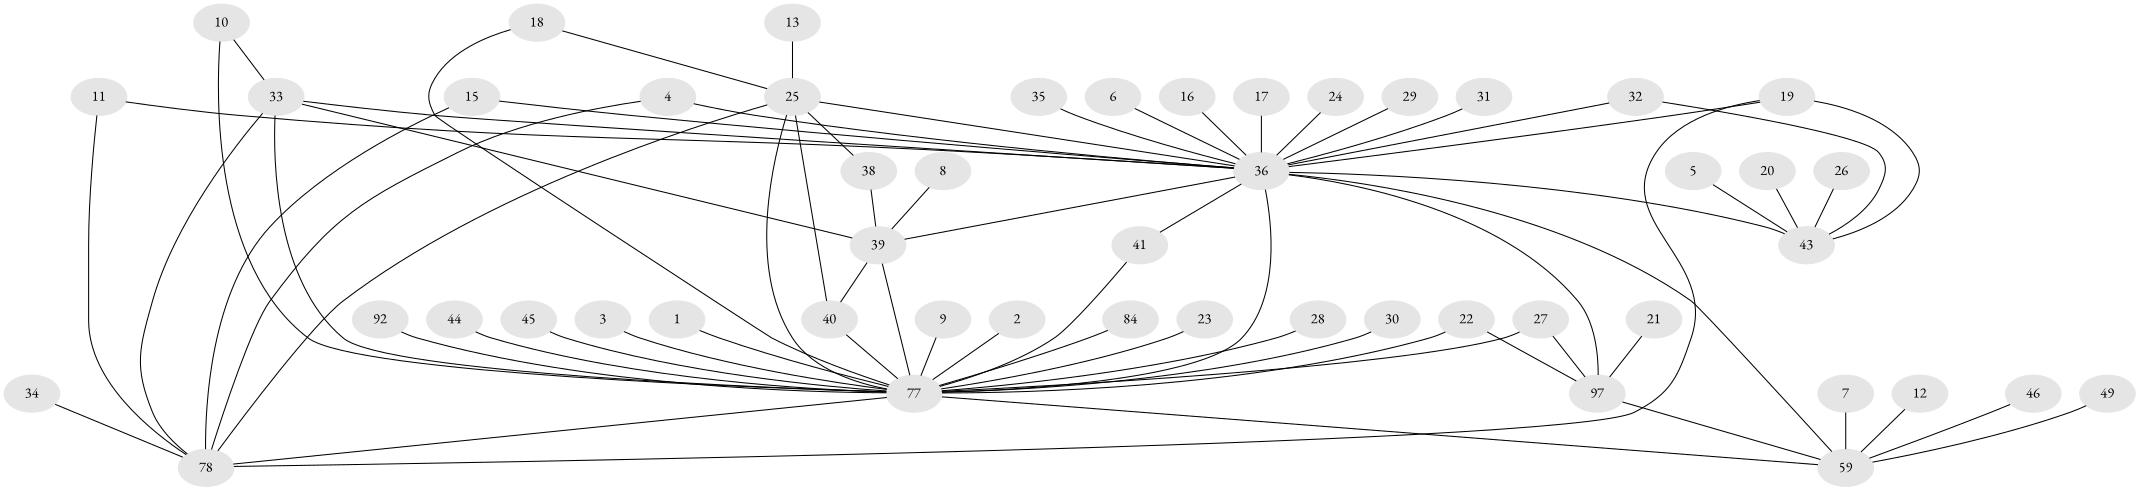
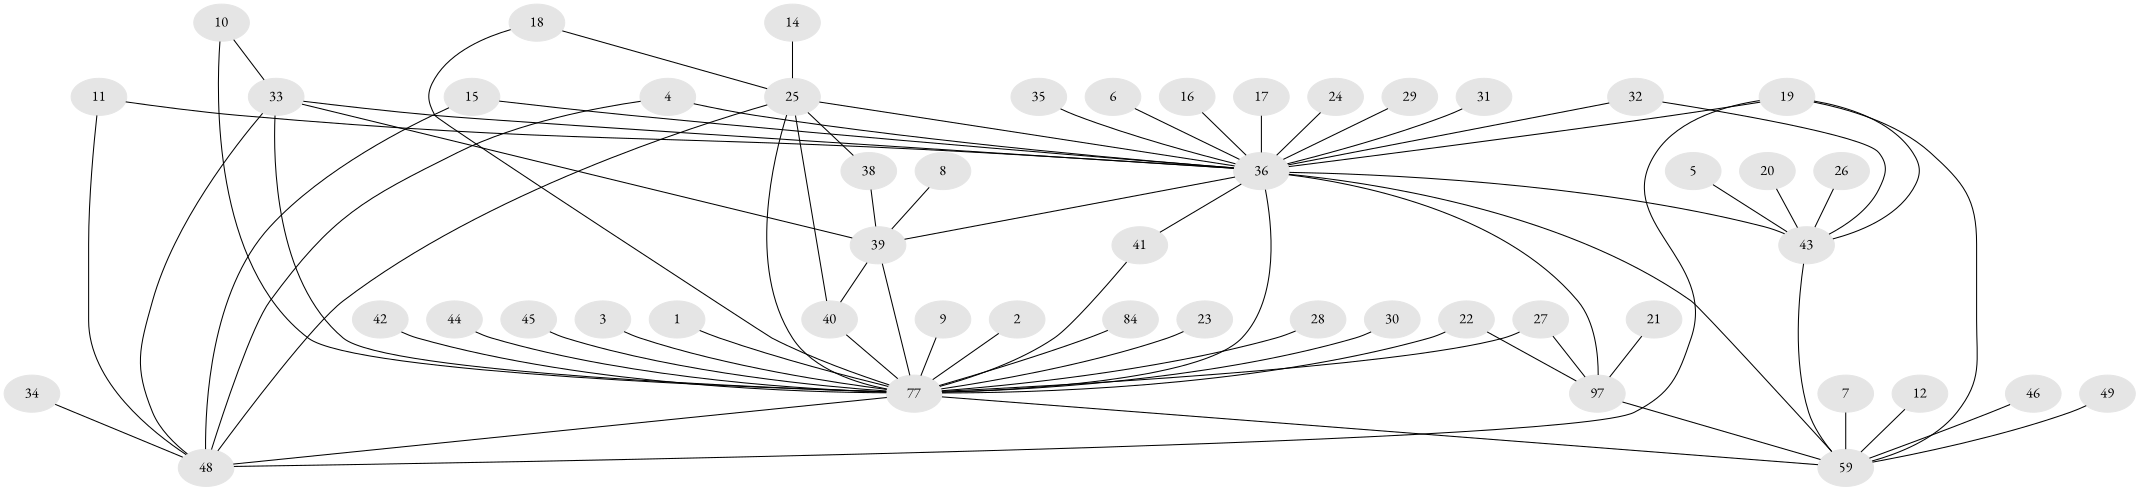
(792, 23) -> (792, 23)
none -> (1977, 263)
(380, 319) -> (380, 319)
none -> (1799, 361)
(206, 468) -> (206, 468)
